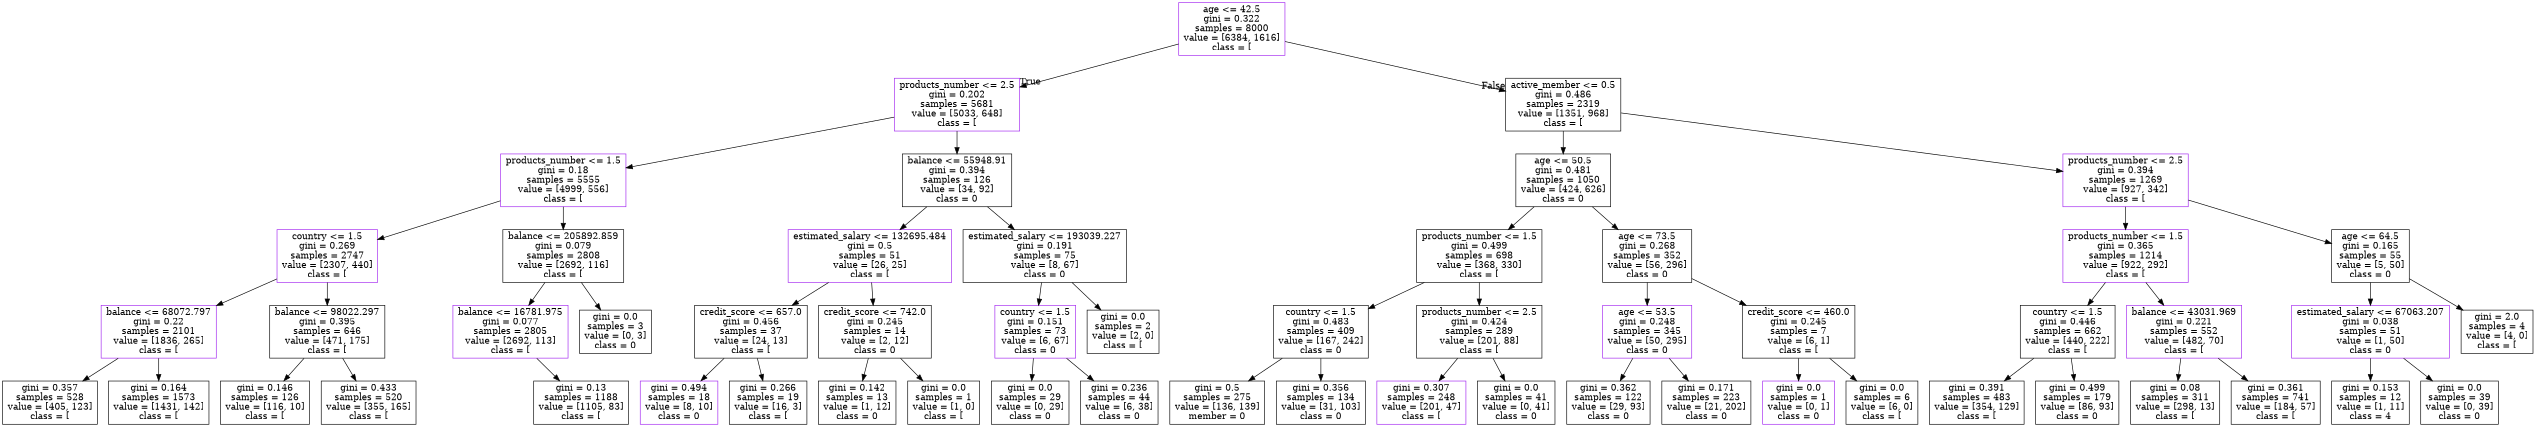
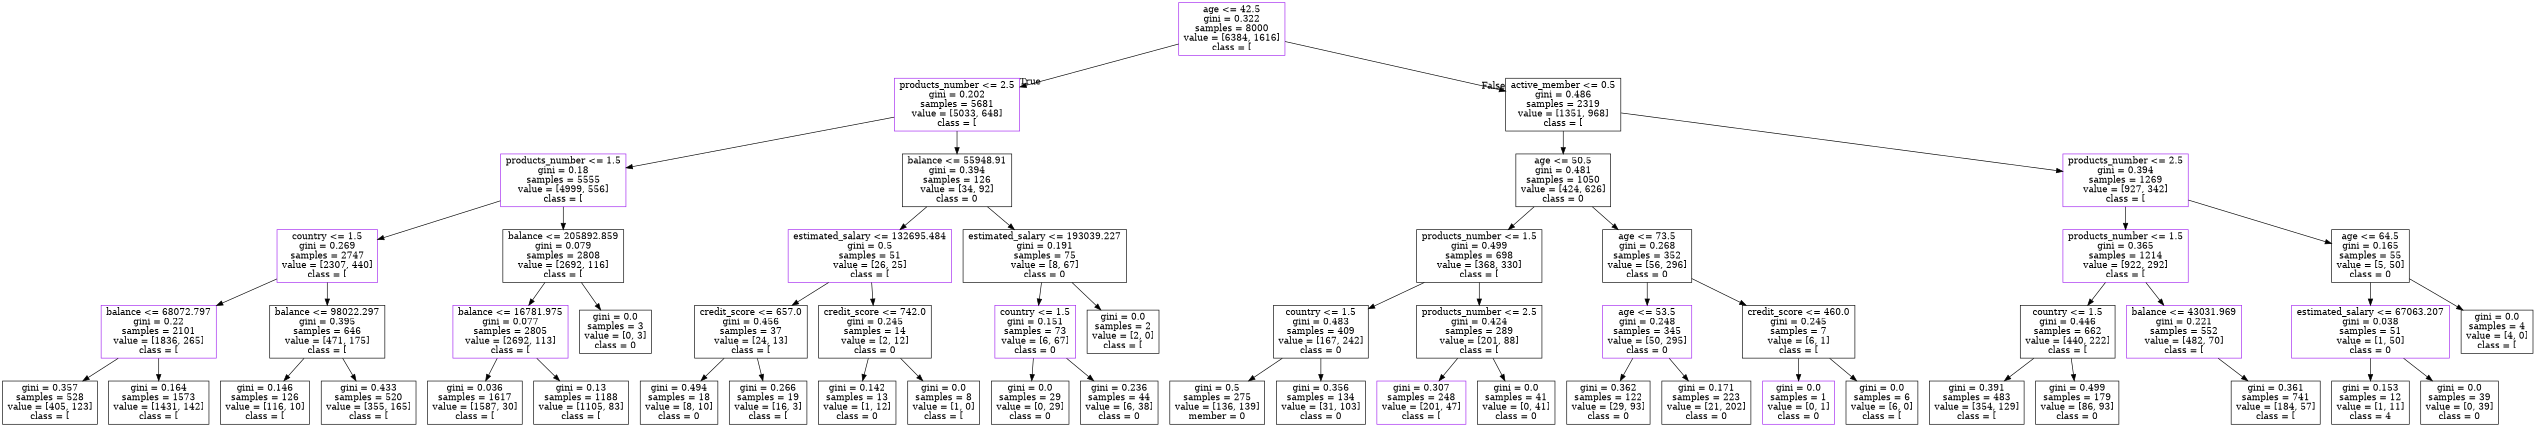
(2497, 332) -> (2497, 332)
none -> (475, 403)
(679, 403) -> (679, 403)
(944, 403) -> (944, 403)
(2175, 403) -> none
